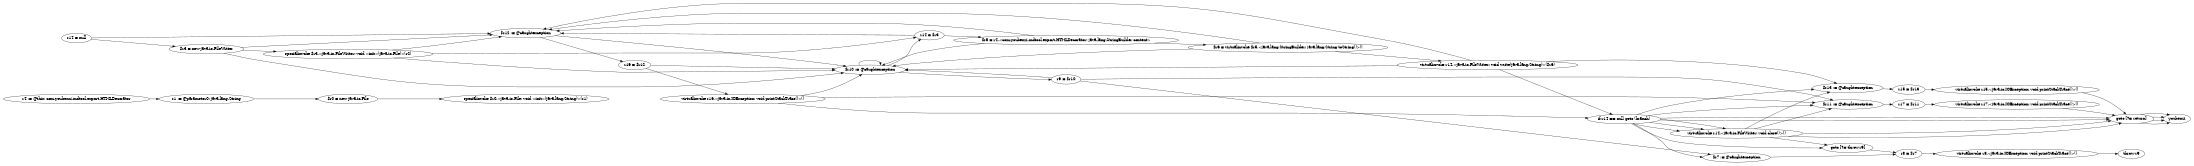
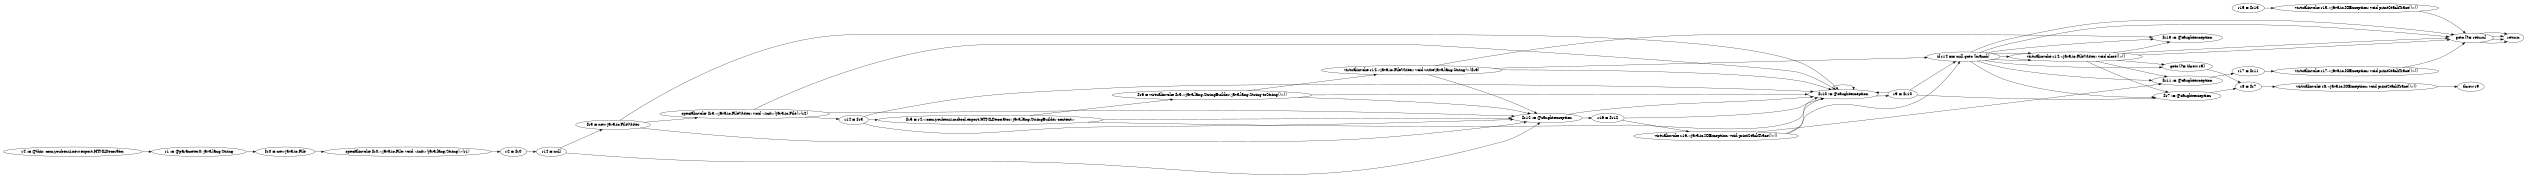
(908, 54) -> (1336, 84)
(1457, 77) -> (1932, 76)
none -> (2123, 77)
(1886, 89) -> none
(77, 99) -> (73, 152)
(2177, 119) -> (2513, 38)
none -> (513, 152)
